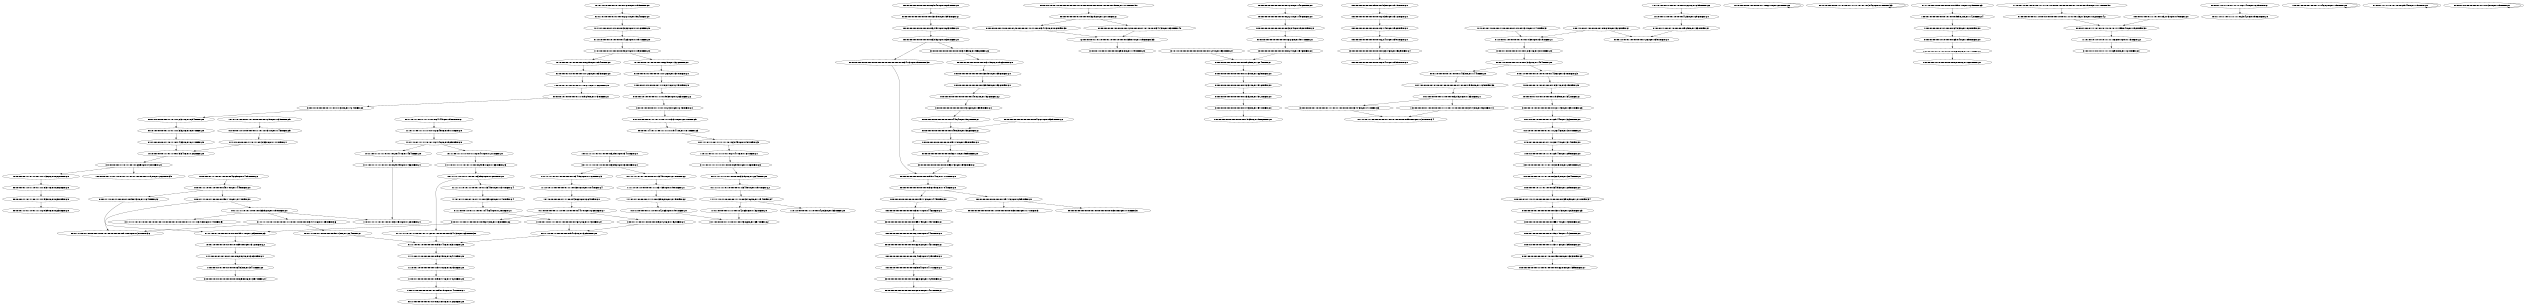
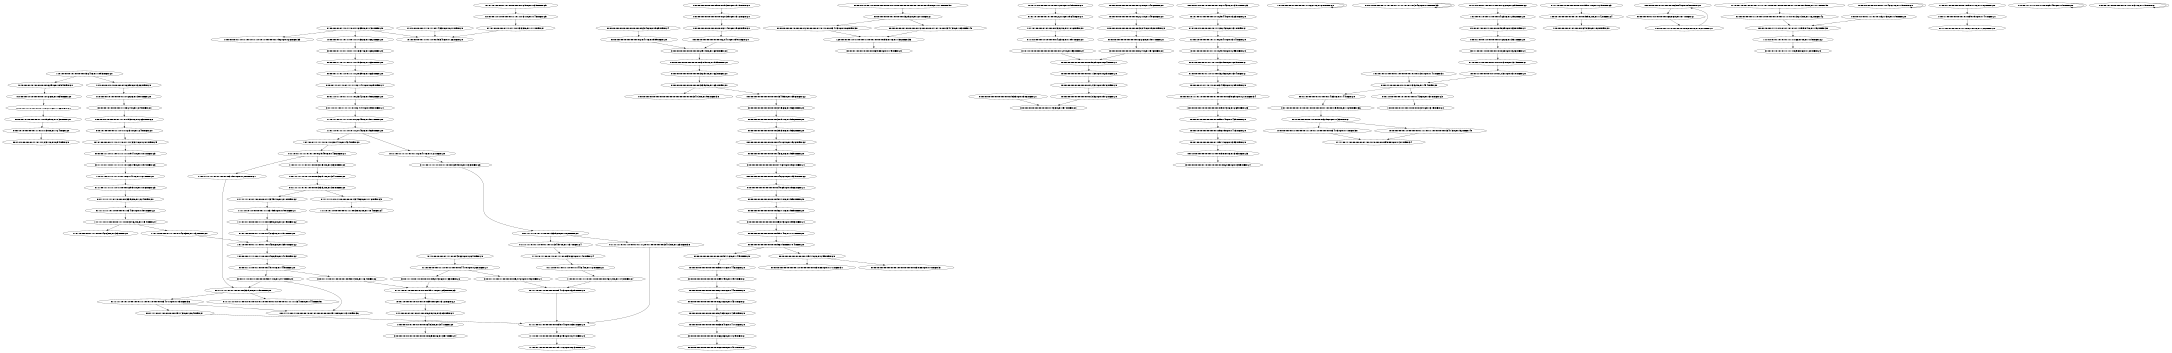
(1518, 33) -> (1409, 79)
(1952, 33) -> (1707, 14)
(1621, 34) -> (1498, 45)
(622, 45) -> none
none -> (668, 45)
(1380, 45) -> (711, 45)
none -> (355, 79)
(1552, 97) -> none
none -> (355, 102)
(1243, 113) -> (1028, 102)
(900, 122) -> none
(951, 124) -> (776, 170)
(176, 131) -> none
(668, 131) -> (125, 154)
(393, 154) -> (332, 142)
(156, 159) -> (394, 34)
none -> (317, 165)
(928, 188) -> (776, 245)
(572, 193) -> none
(325, 216) -> (222, 235)
none -> (267, 250)
(436, 273) -> none
